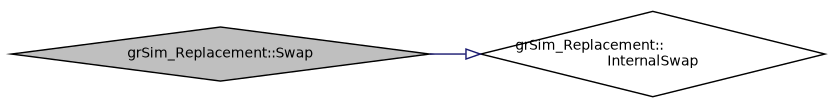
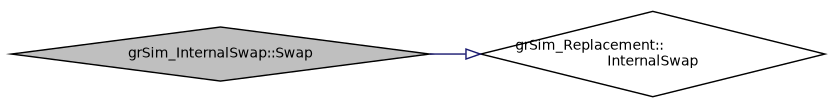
(220, 54) -> (220, 54)
